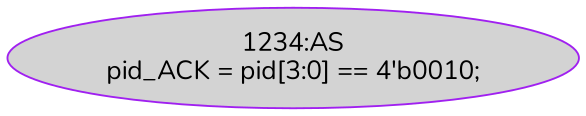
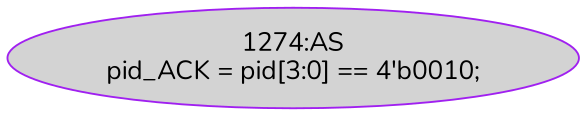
(293, 58) -> (293, 58)
